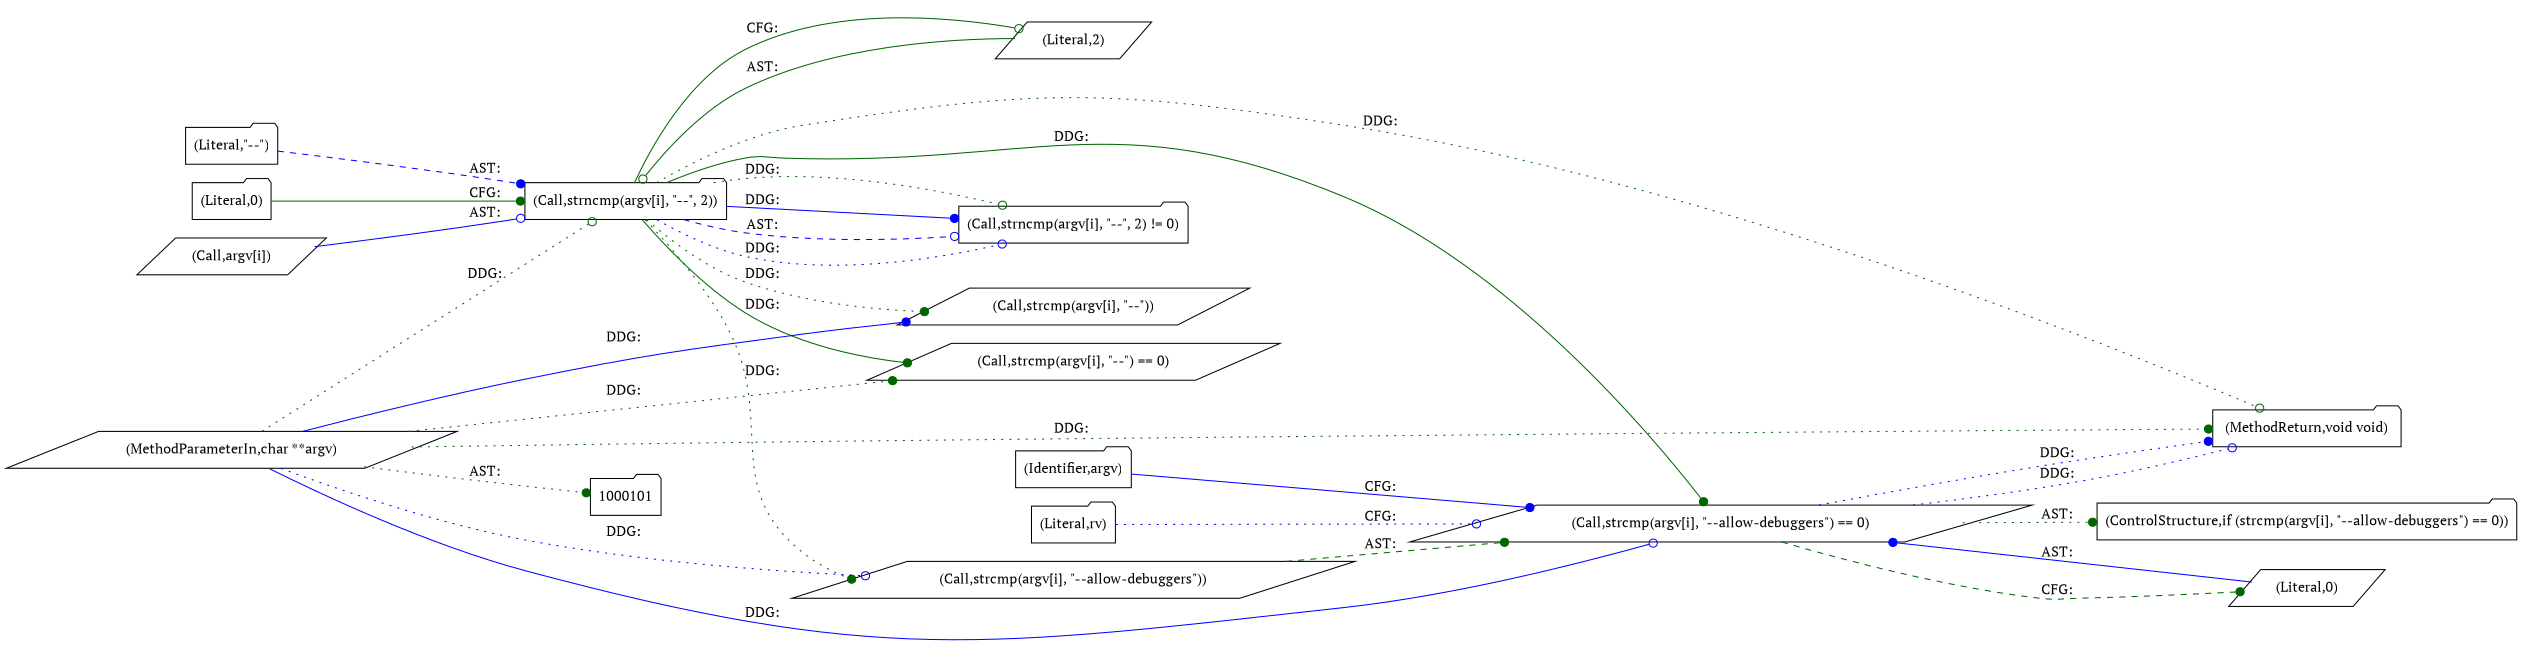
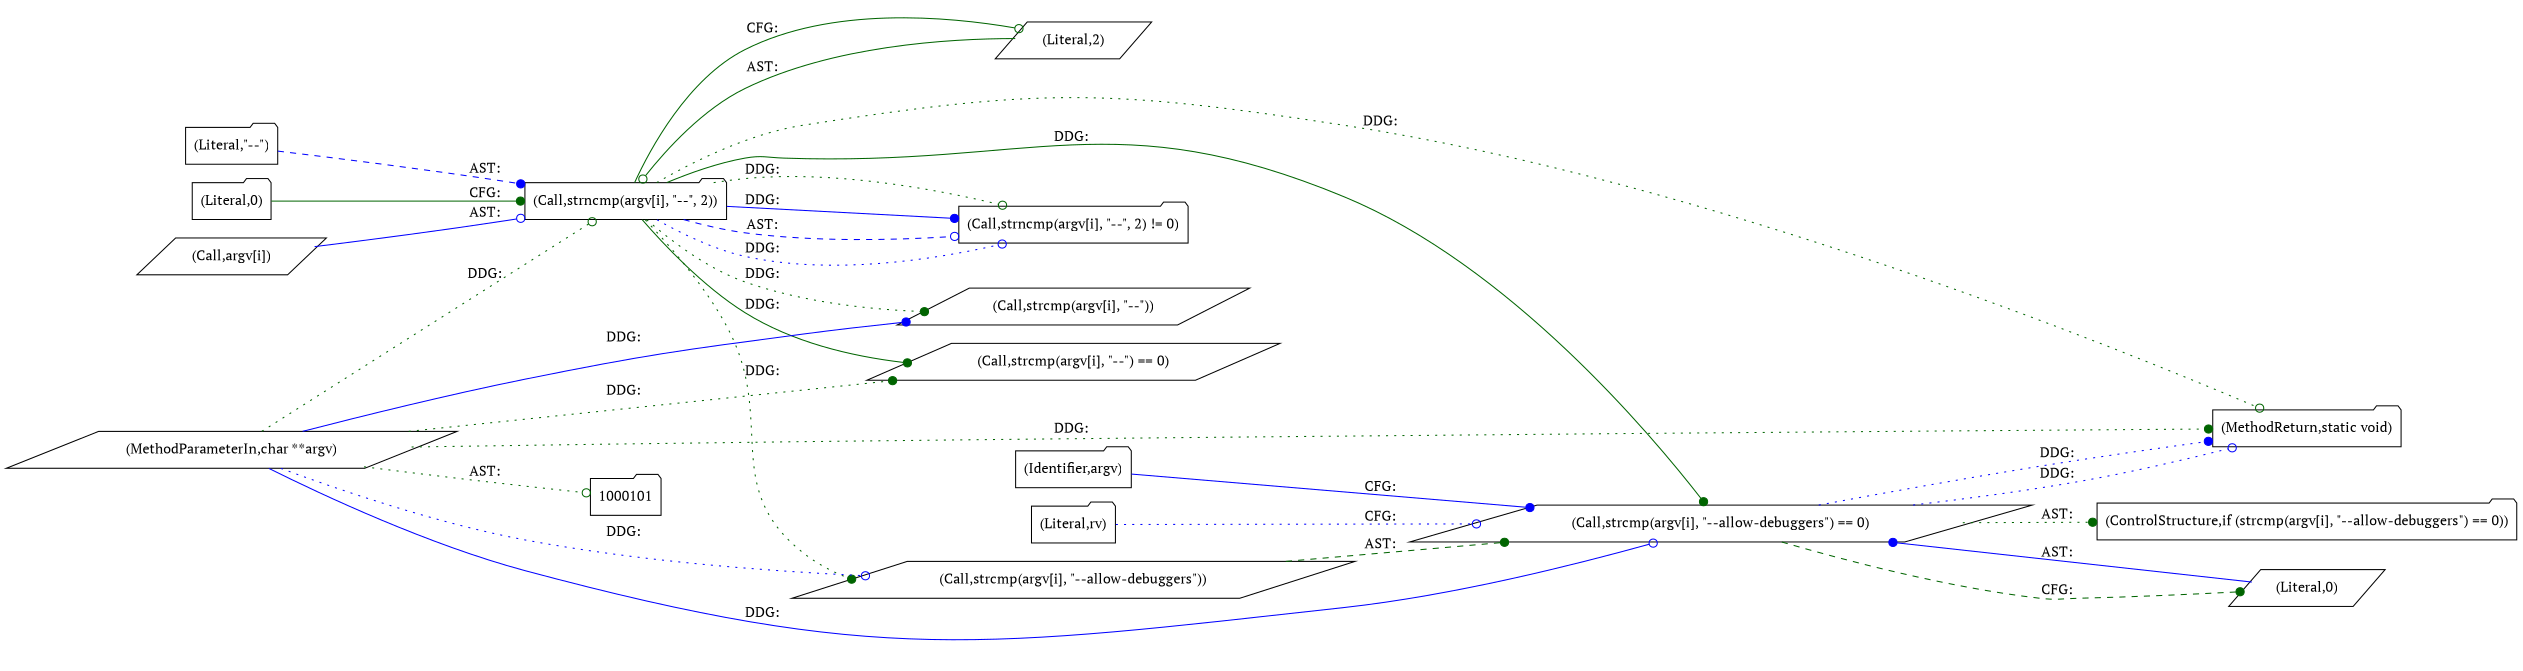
(2307, 428) -> (2307, 428)
(473, 480) -> (473, 480)
